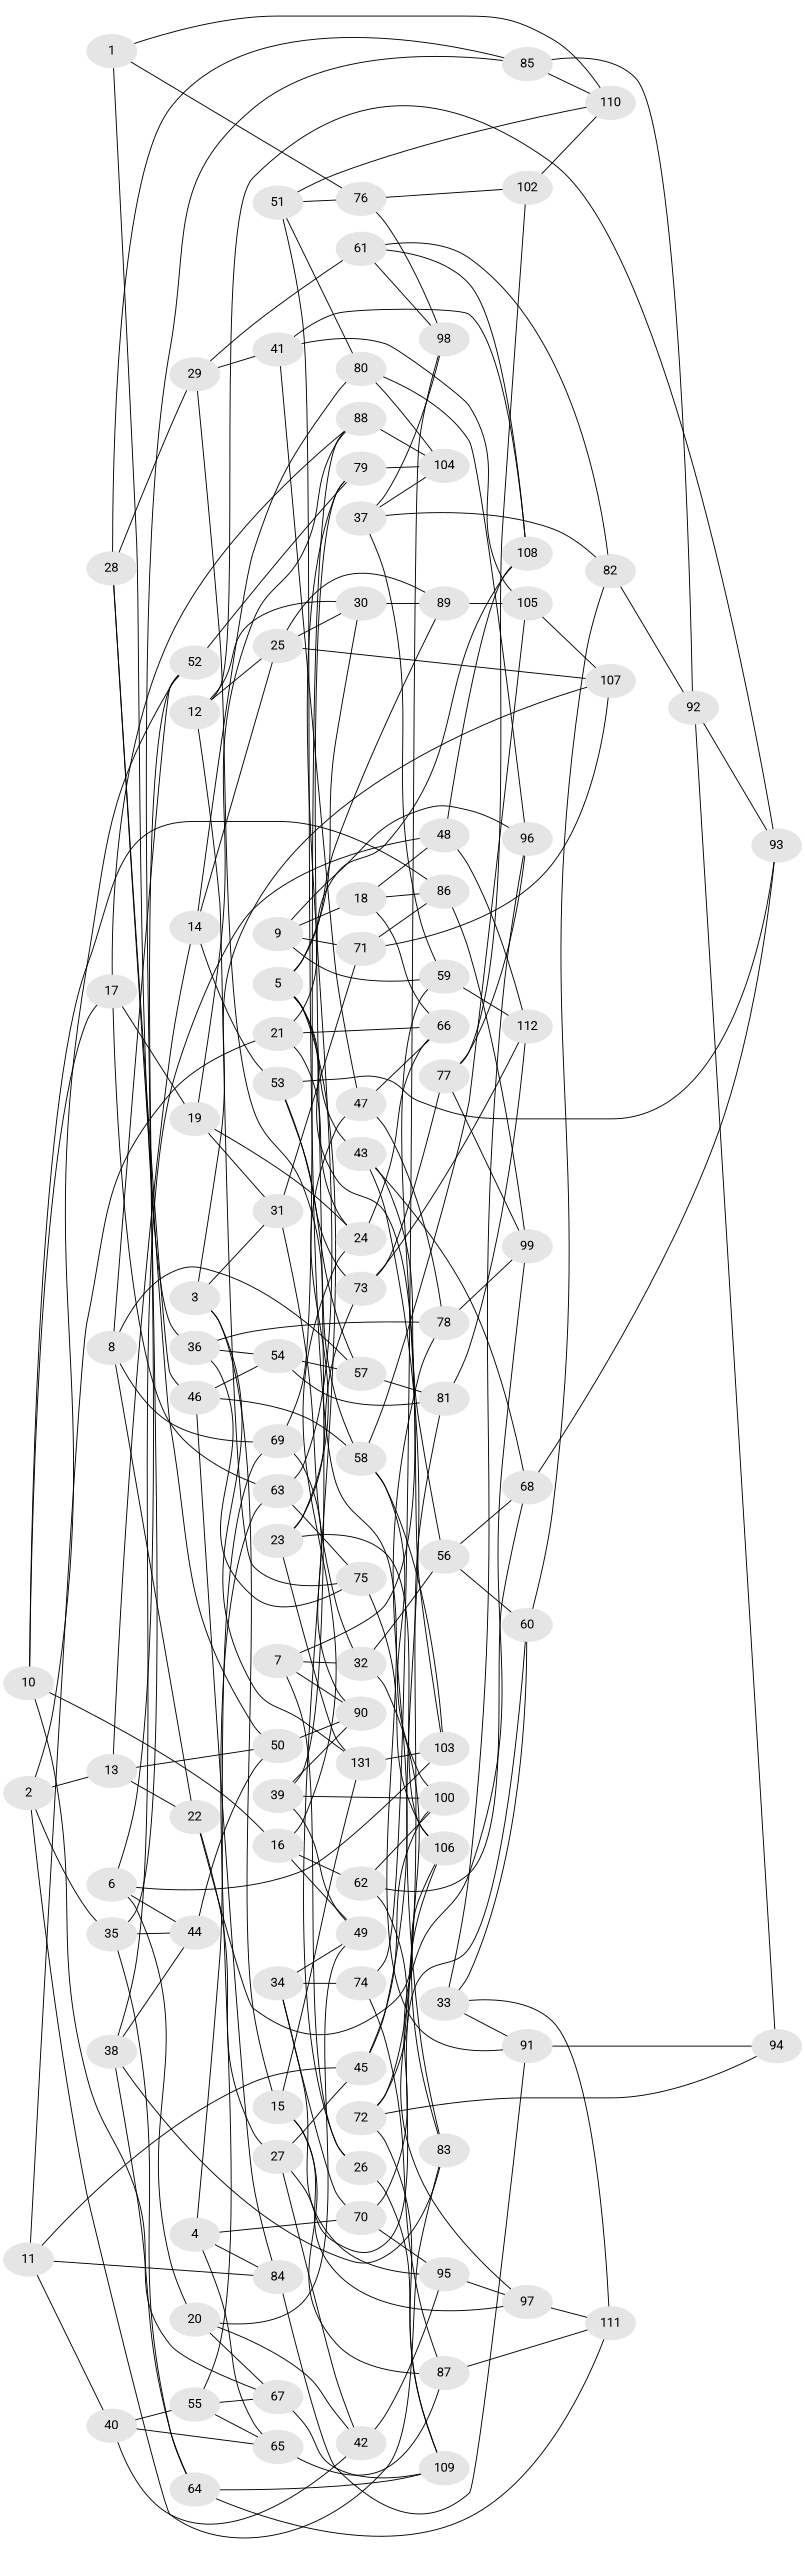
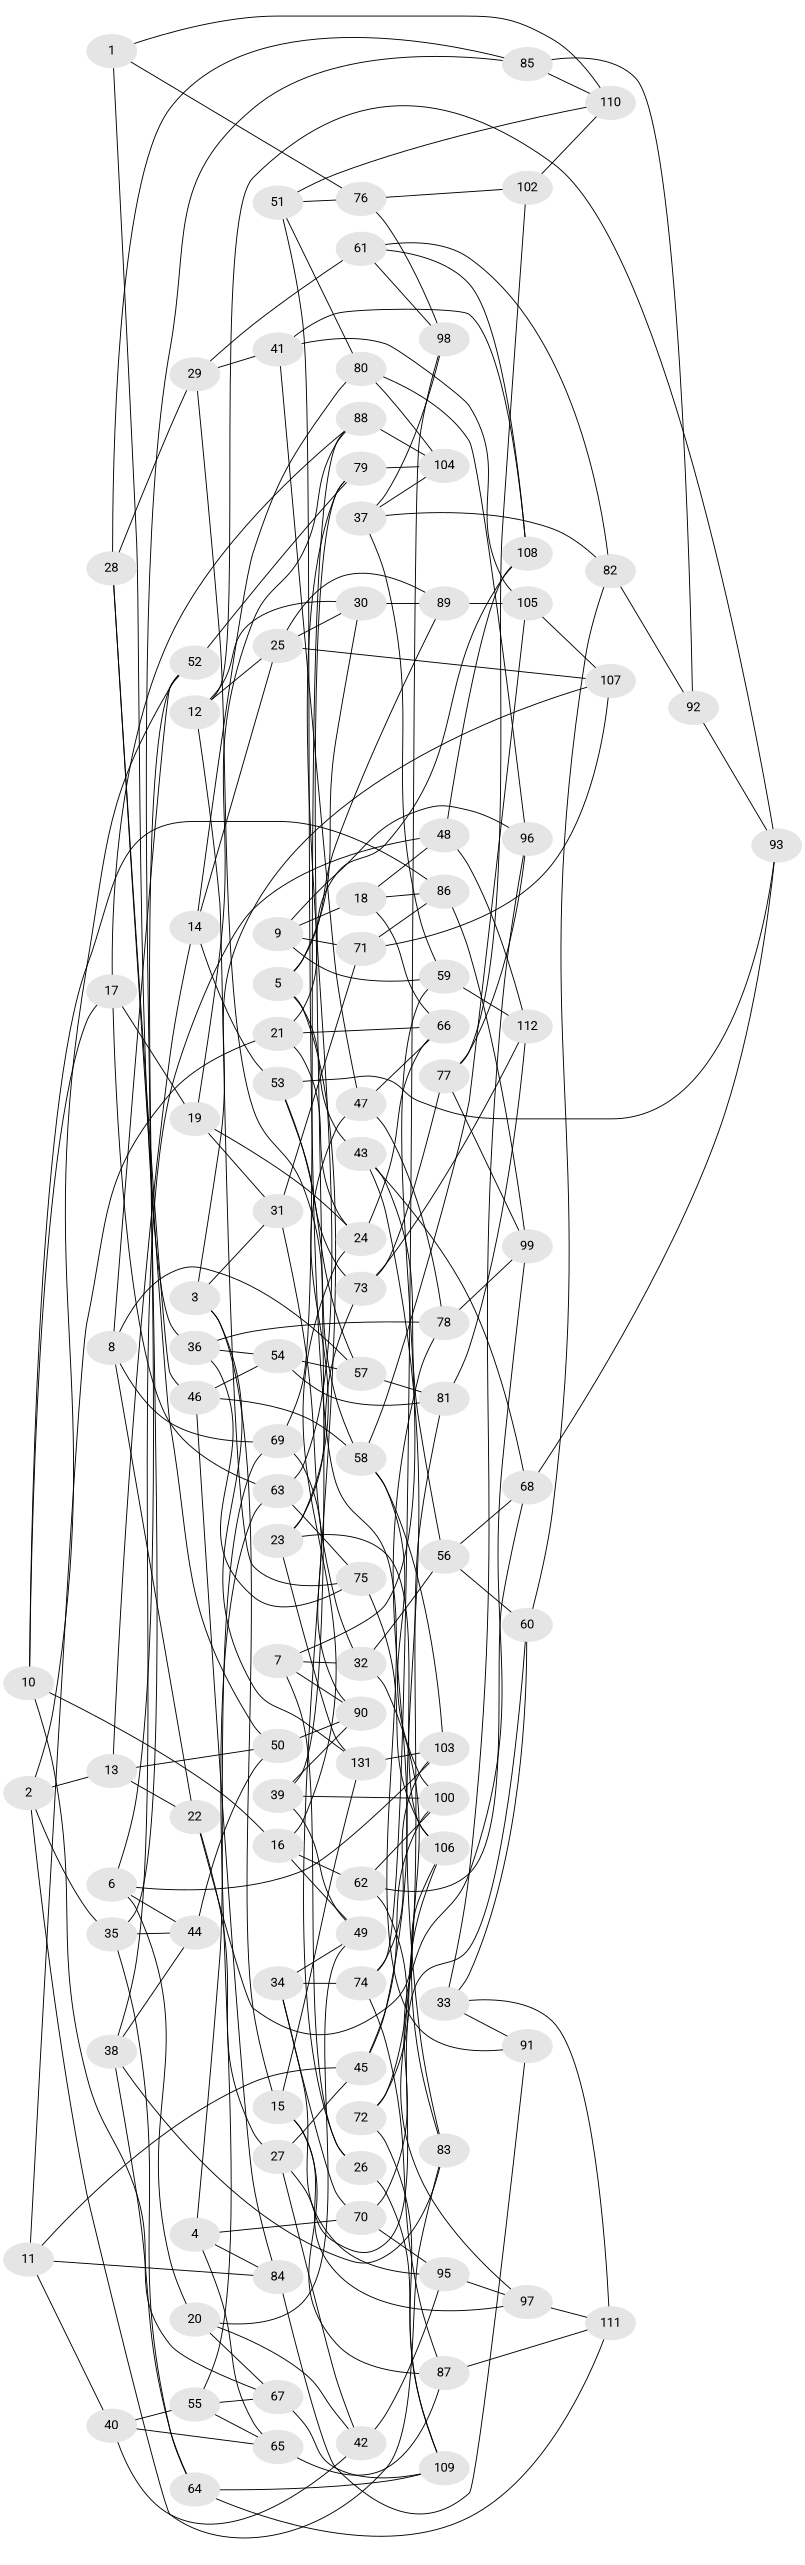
(371, 1200) -> (403, 1866)
(777, 2046) -> none
